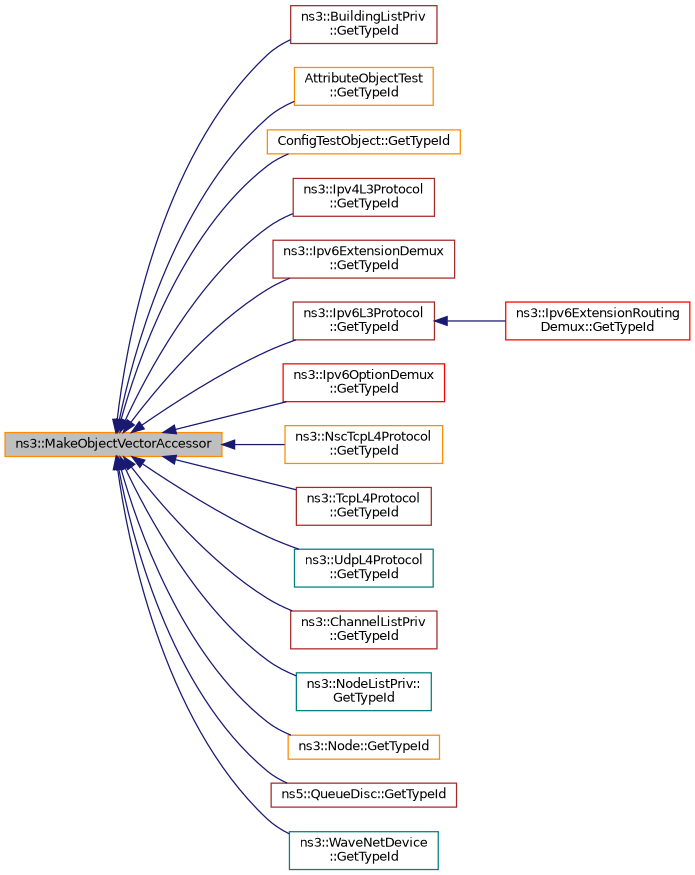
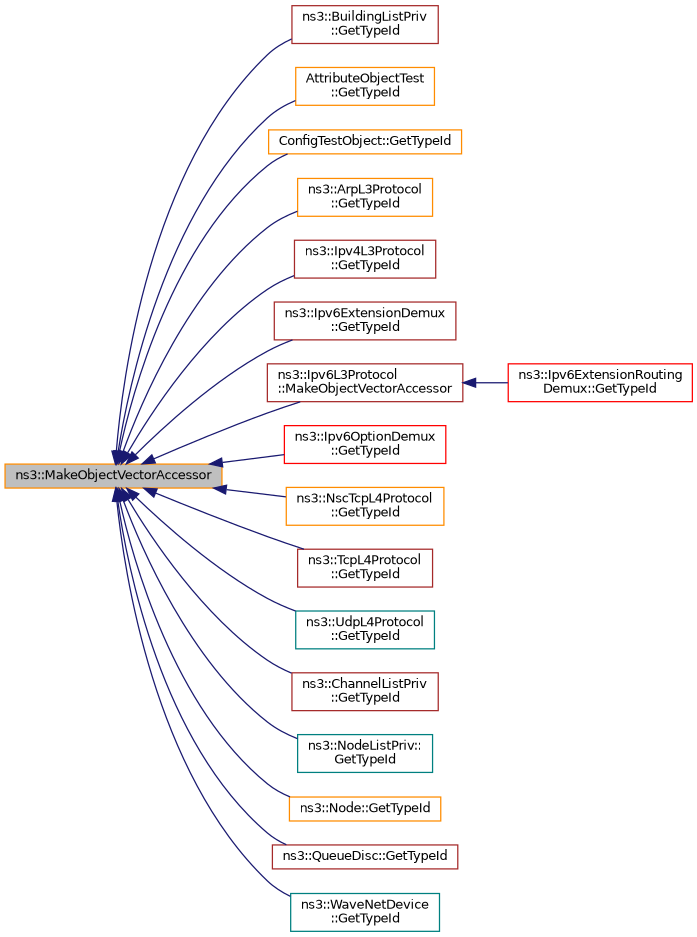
none -> (365, 197)
(364, 321) -> (365, 383)
(364, 795) -> (365, 857)
